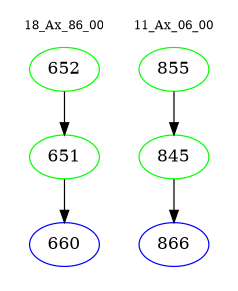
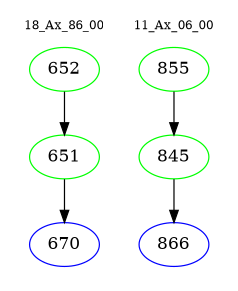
(64, 245) -> (64, 245)
